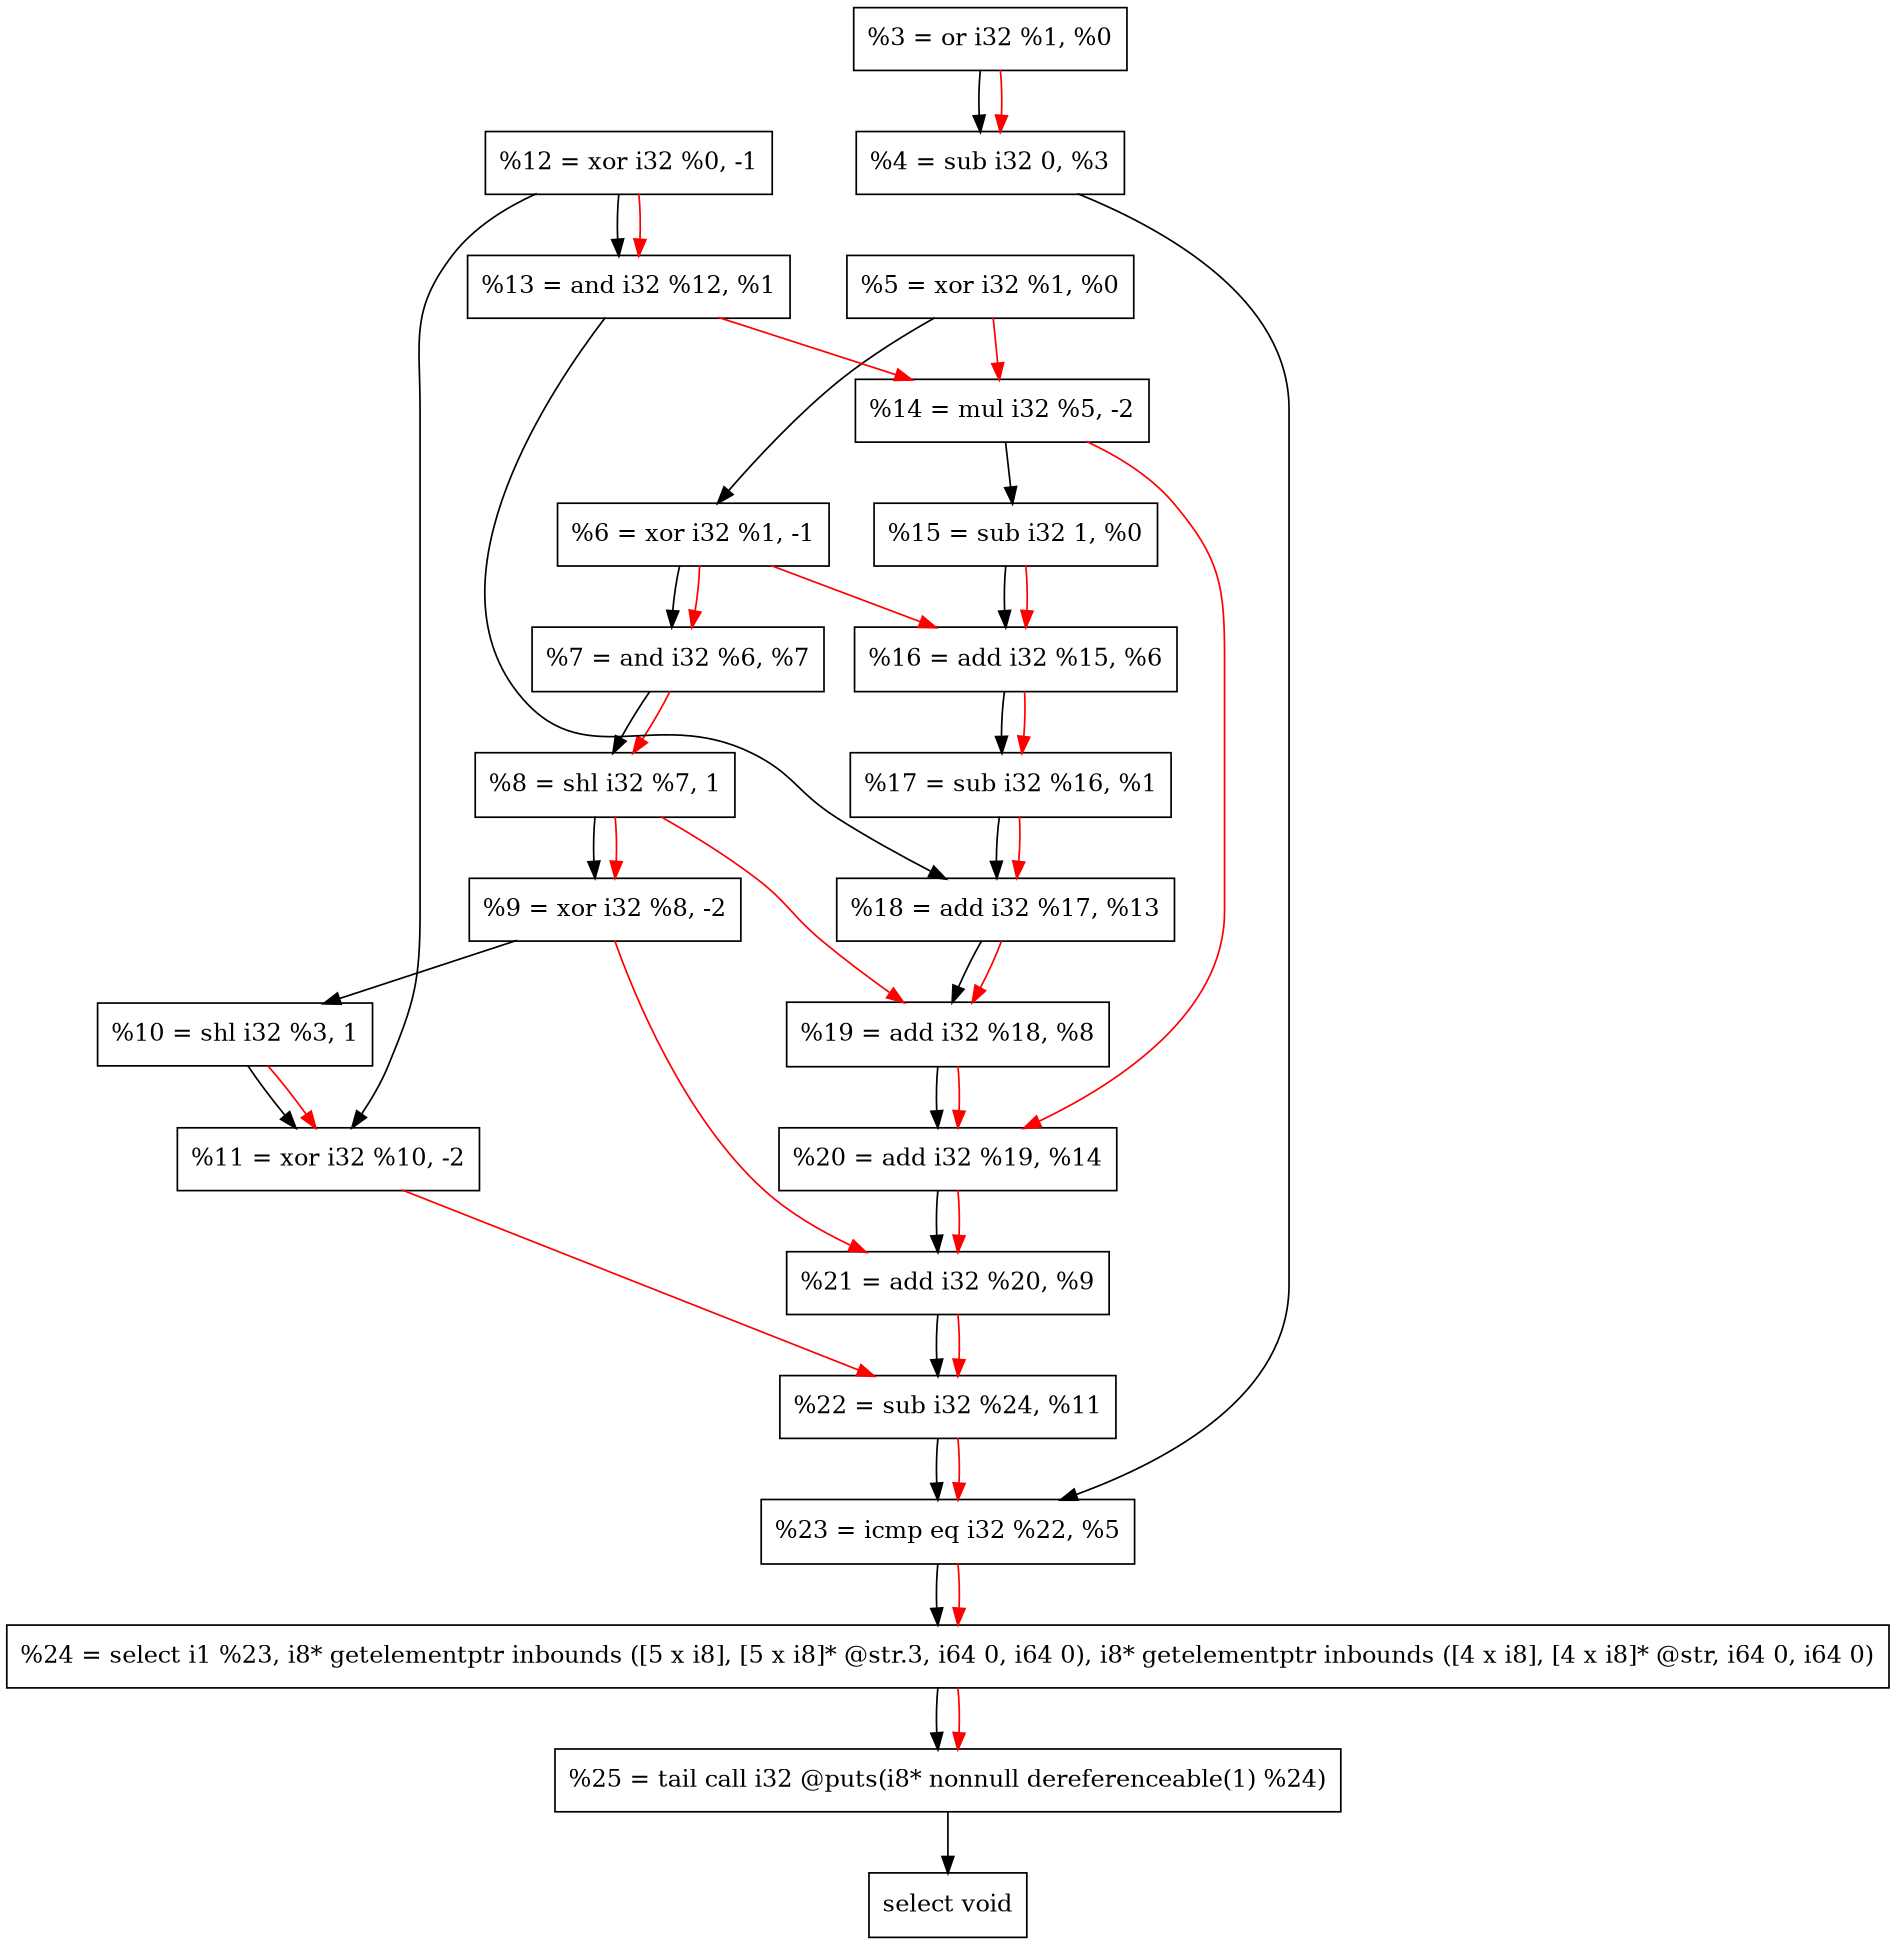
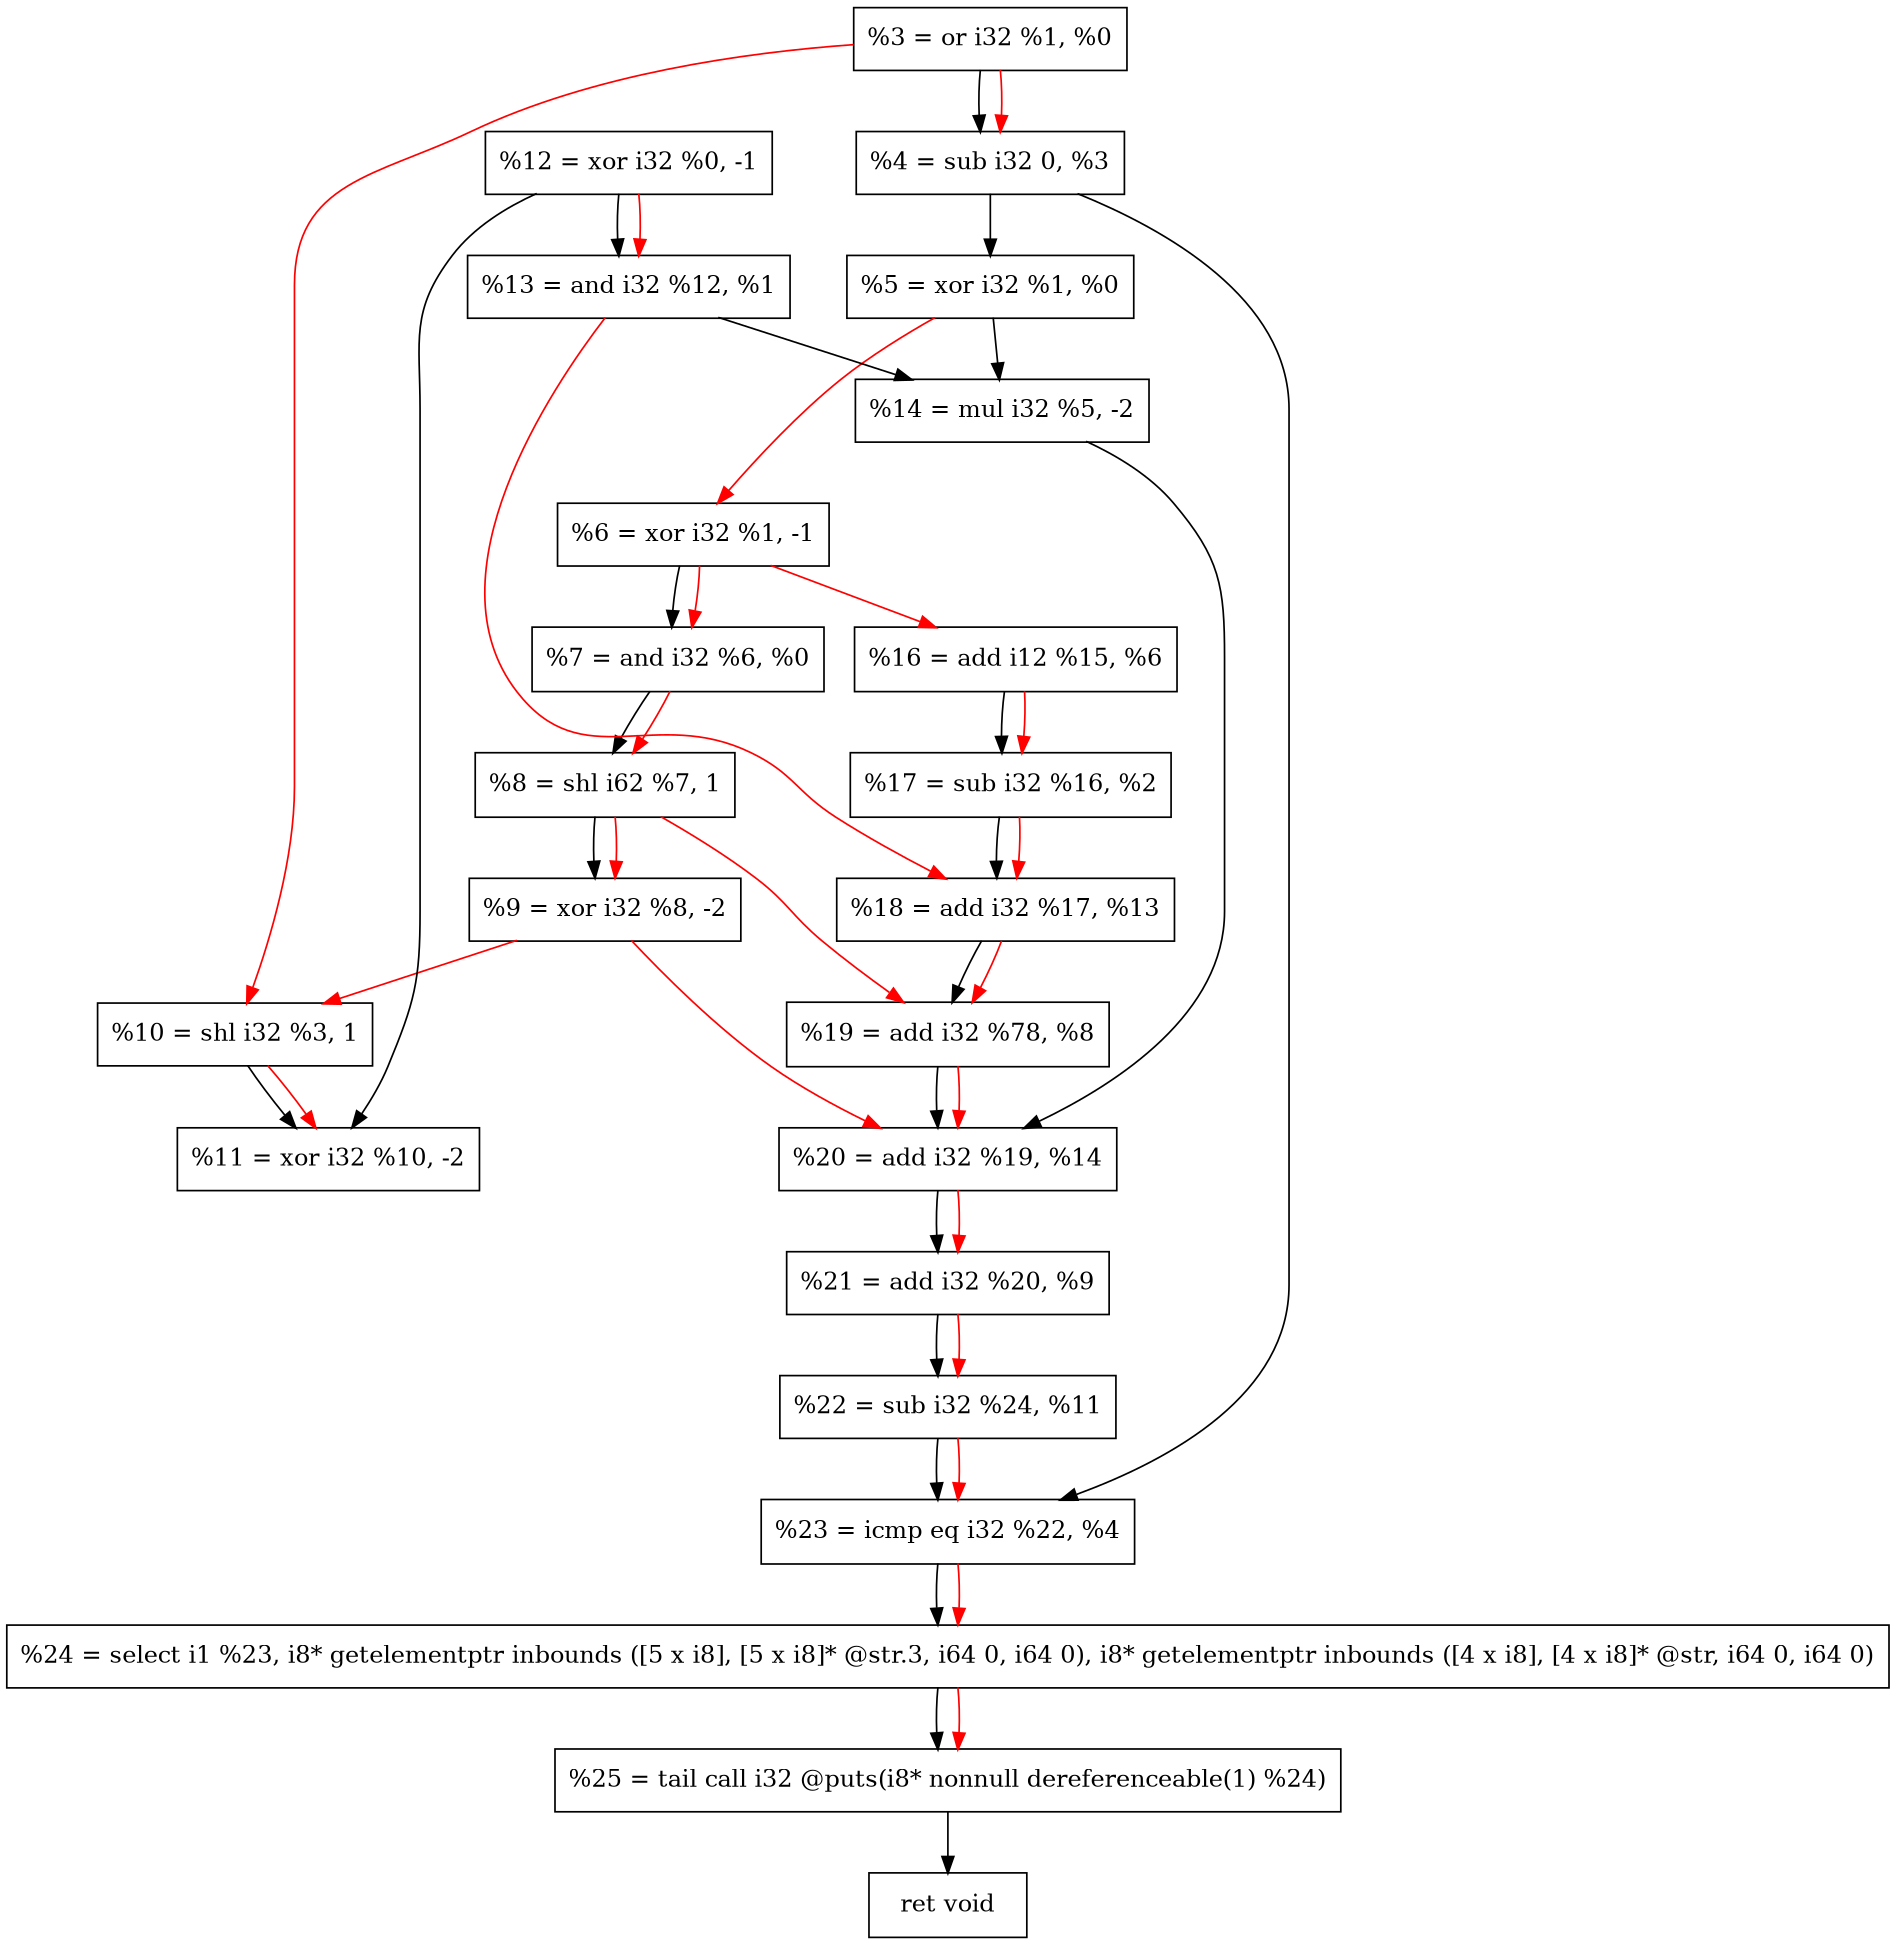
none -> (990, 216)
none -> (294, 315)
(995, 340) -> (995, 340)
(807, 346) -> (807, 346)
(823, 394) -> (823, 394)
(1016, 535) -> none
(678, 659) -> (678, 659)
(1016, 659) -> (1016, 659)
(537, 712) -> (537, 712)
(605, 785) -> (605, 785)
(1011, 785) -> (1011, 785)
(1225, 794) -> (1225, 794)
(428, 969) -> (428, 969)
(948, 1034) -> (948, 1034)
(702, 1117) -> (739, 1042)
(630, 1280) -> none
(948, 1532) -> (948, 1532)
(948, 1905) -> (948, 1905)
